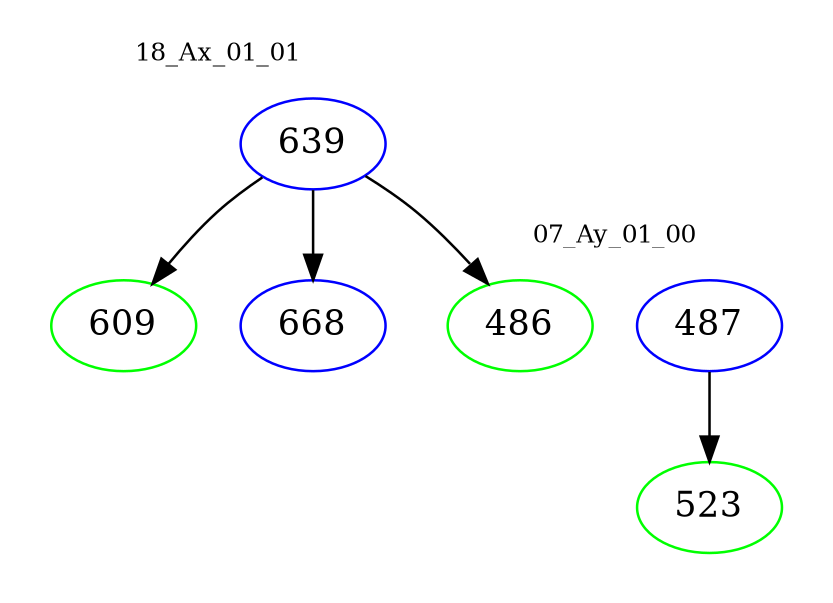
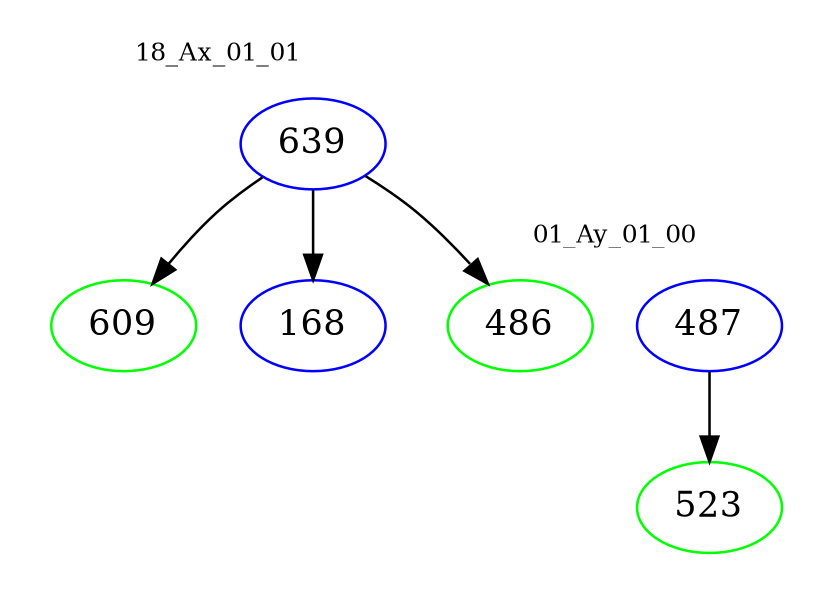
(615, 236) -> (615, 236)
(313, 326) -> (313, 326)
